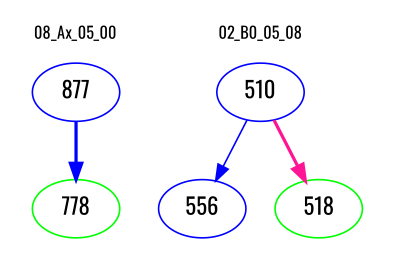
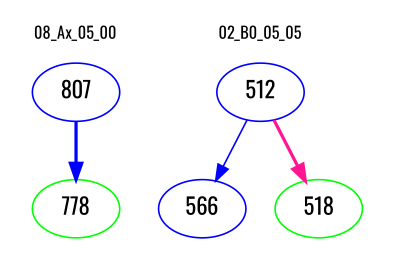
(261, 35) -> (261, 35)
(76, 92) -> (76, 92)
(261, 92) -> (261, 92)
(202, 209) -> (202, 209)
